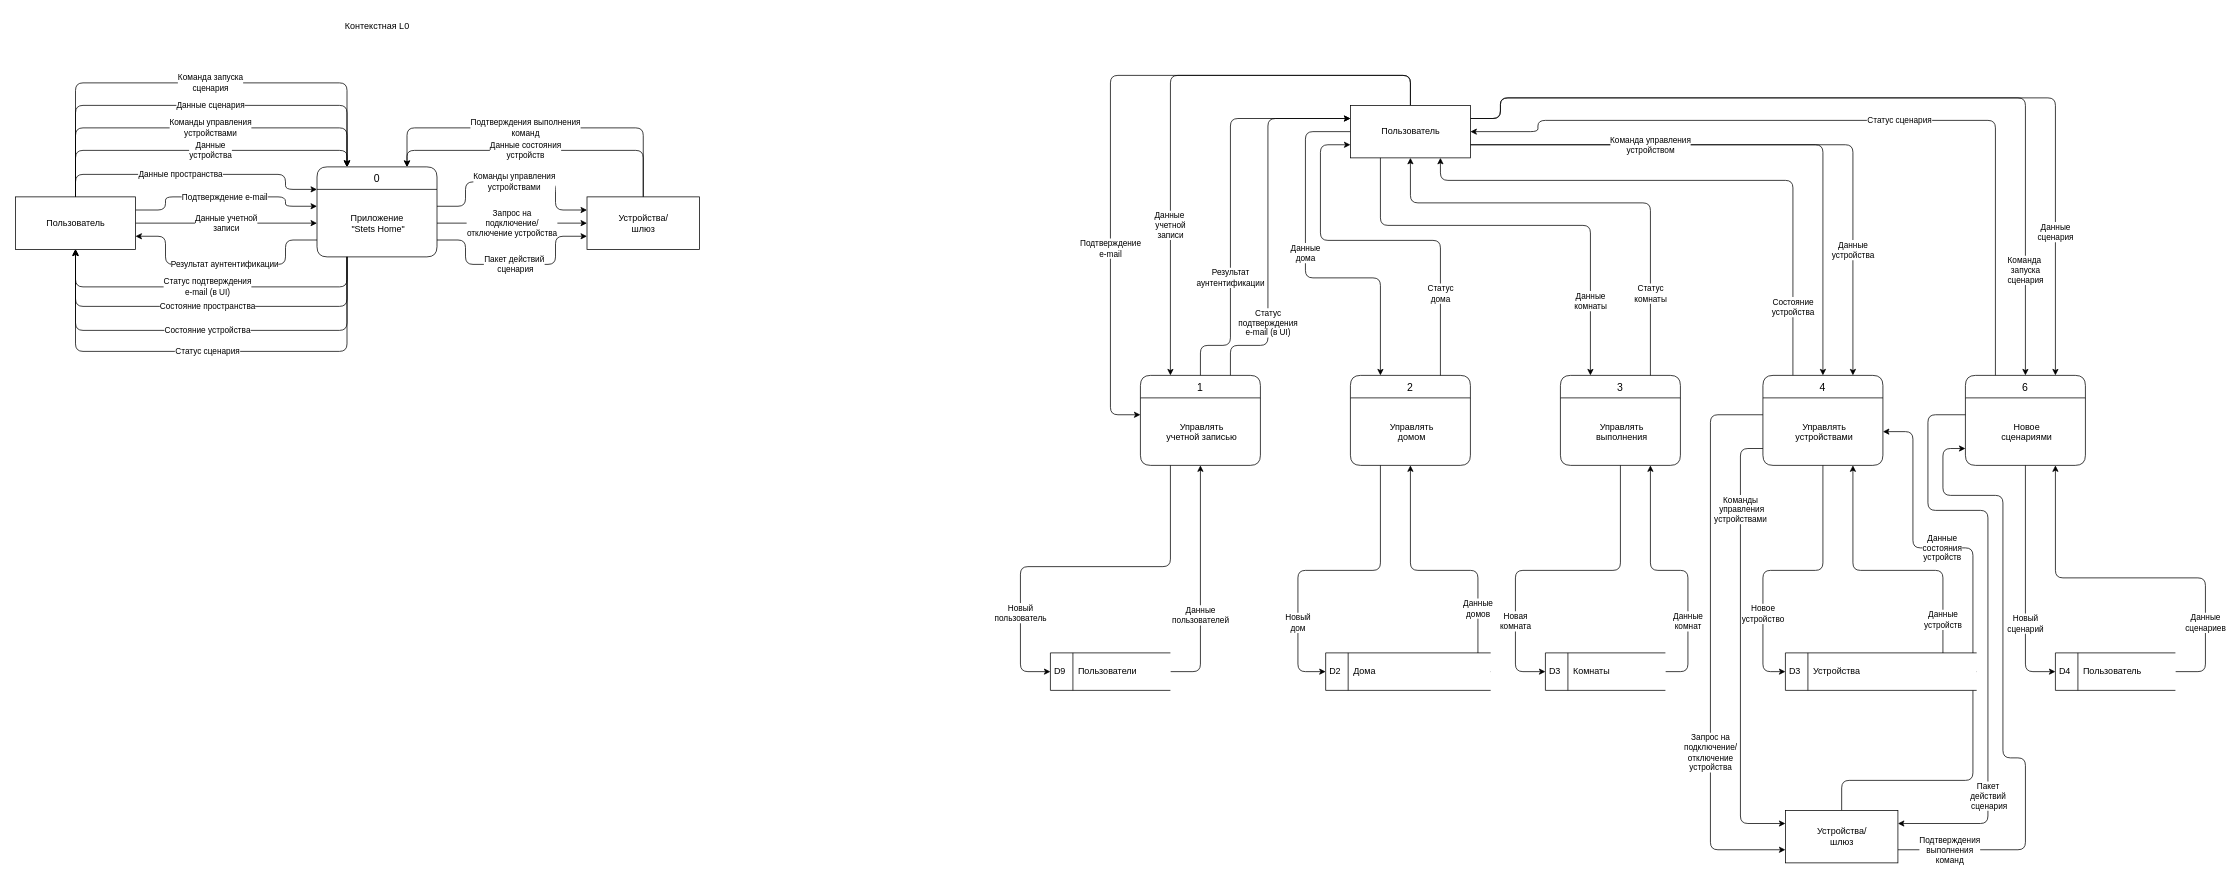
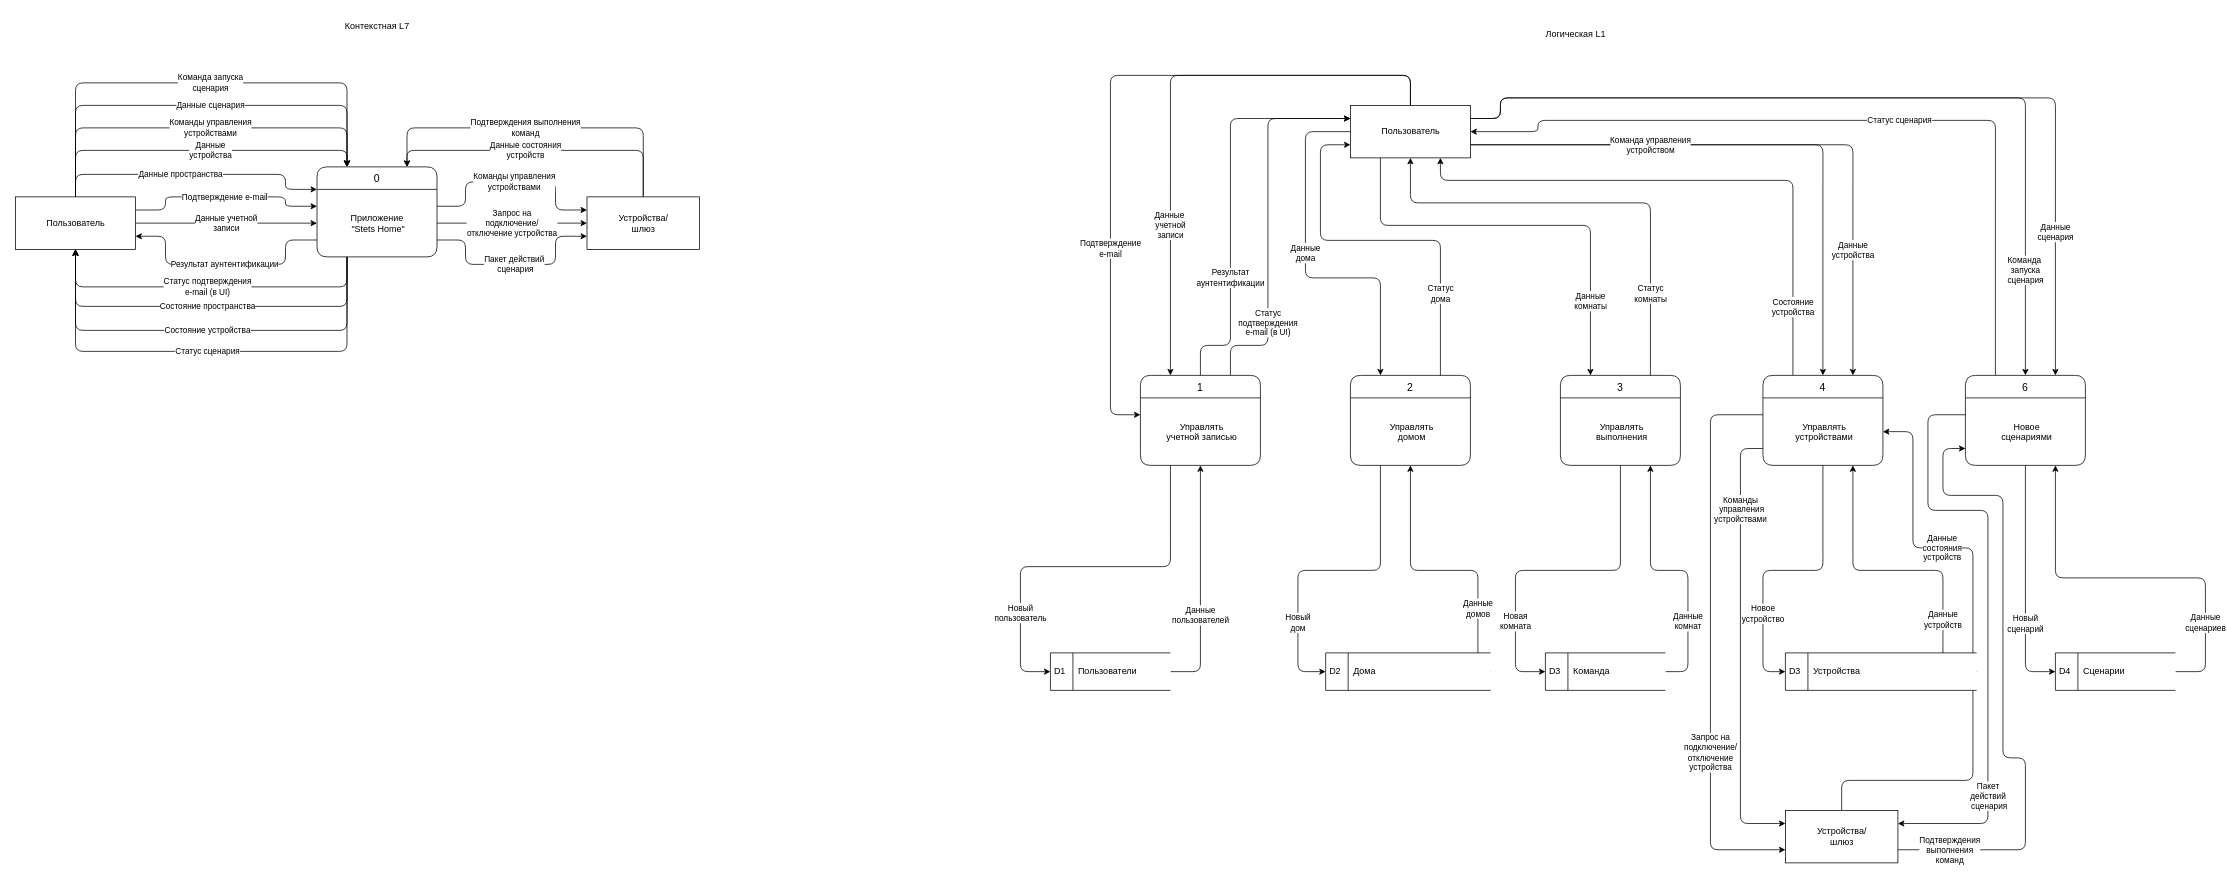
(377, 27) -> (377, 27)
none -> (1575, 34)
(1100, 672) -> (1100, 672)
(1582, 672) -> (1582, 672)
(2105, 672) -> (2095, 672)
